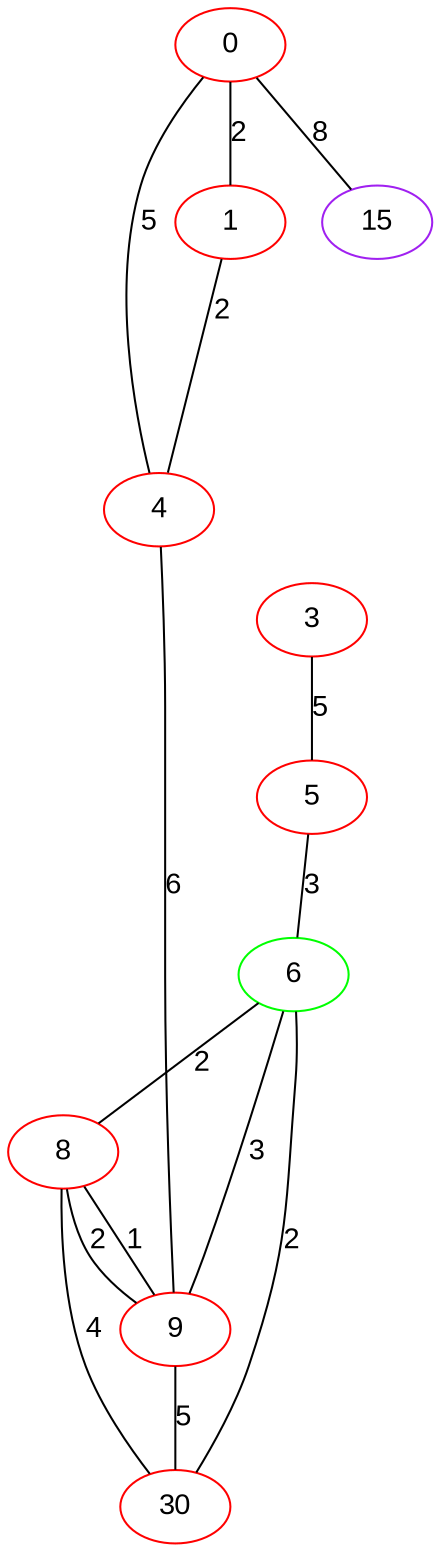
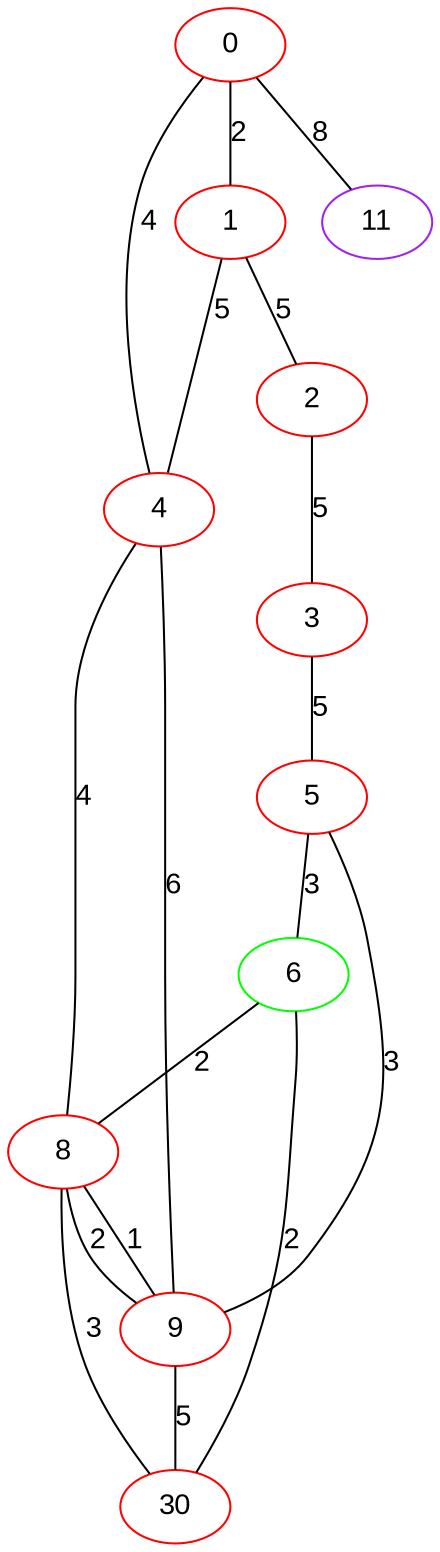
(149, 222) -> (149, 222)
(377, 222) -> (377, 222)
(222, 311) -> (222, 311)
none -> (312, 400)
none -> (75, 823)
(239, 1153) -> (381, 1100)
(94, 1329) -> (94, 1329)
